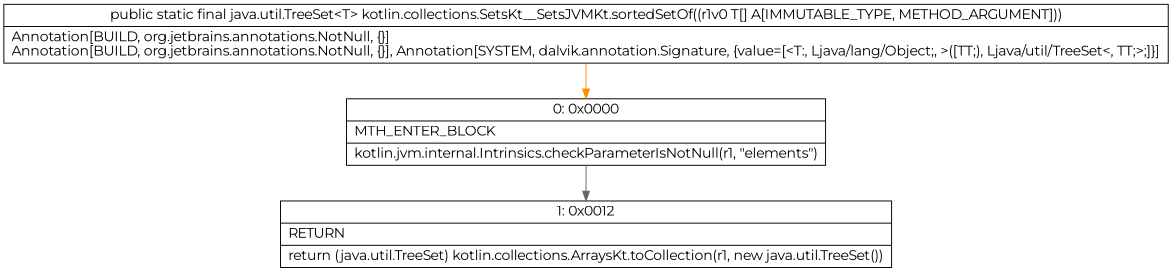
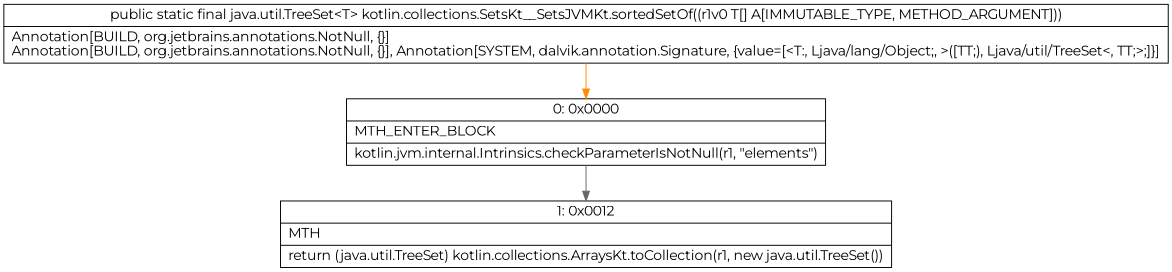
(317, 234) -> (305, 234)
